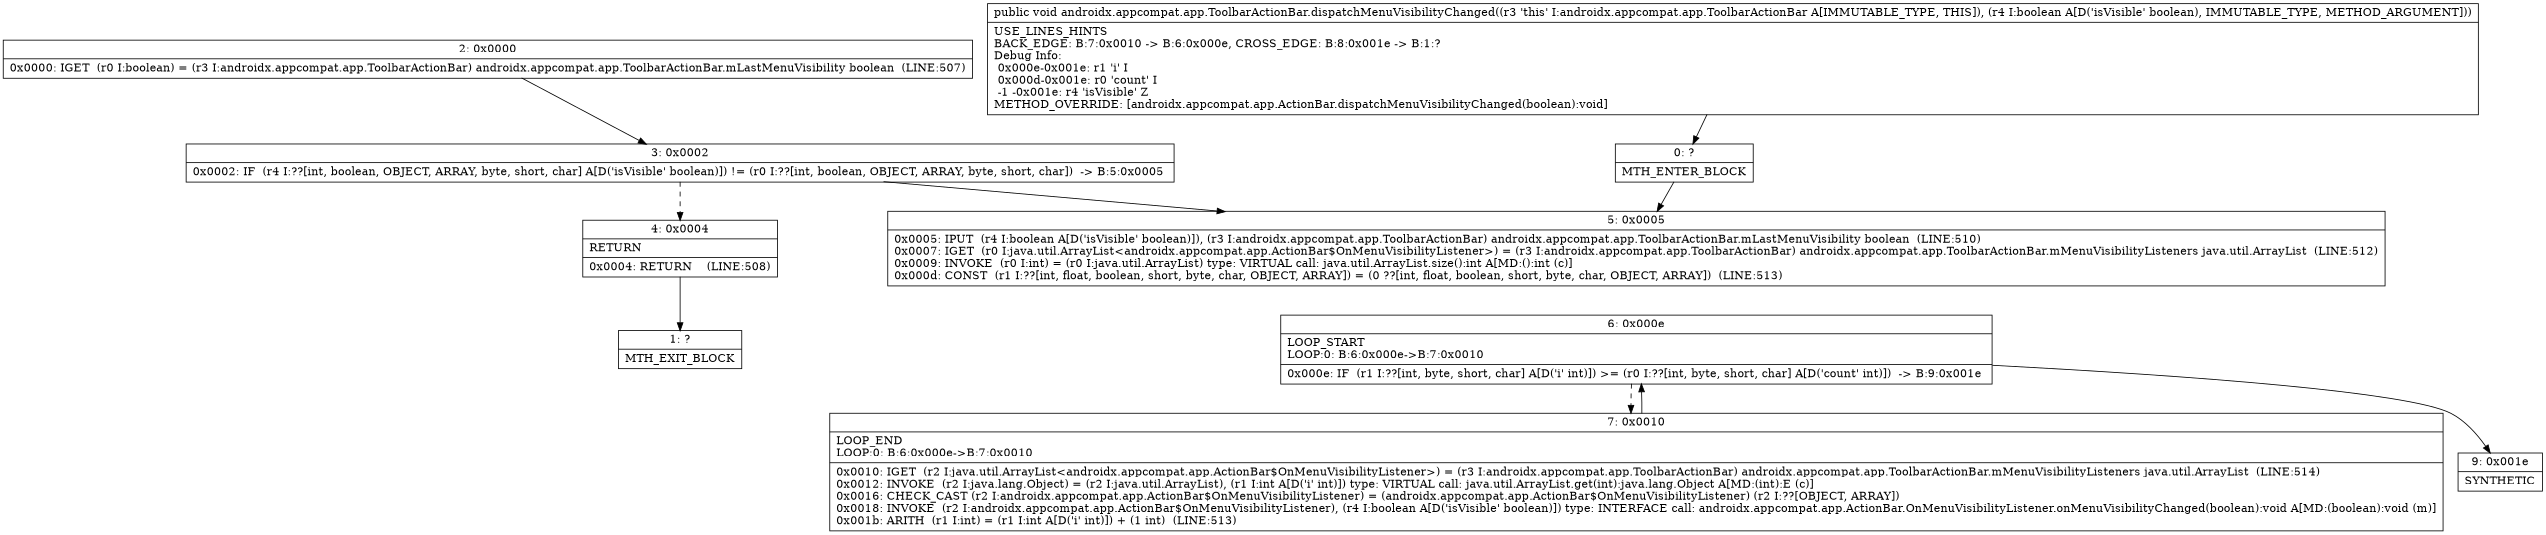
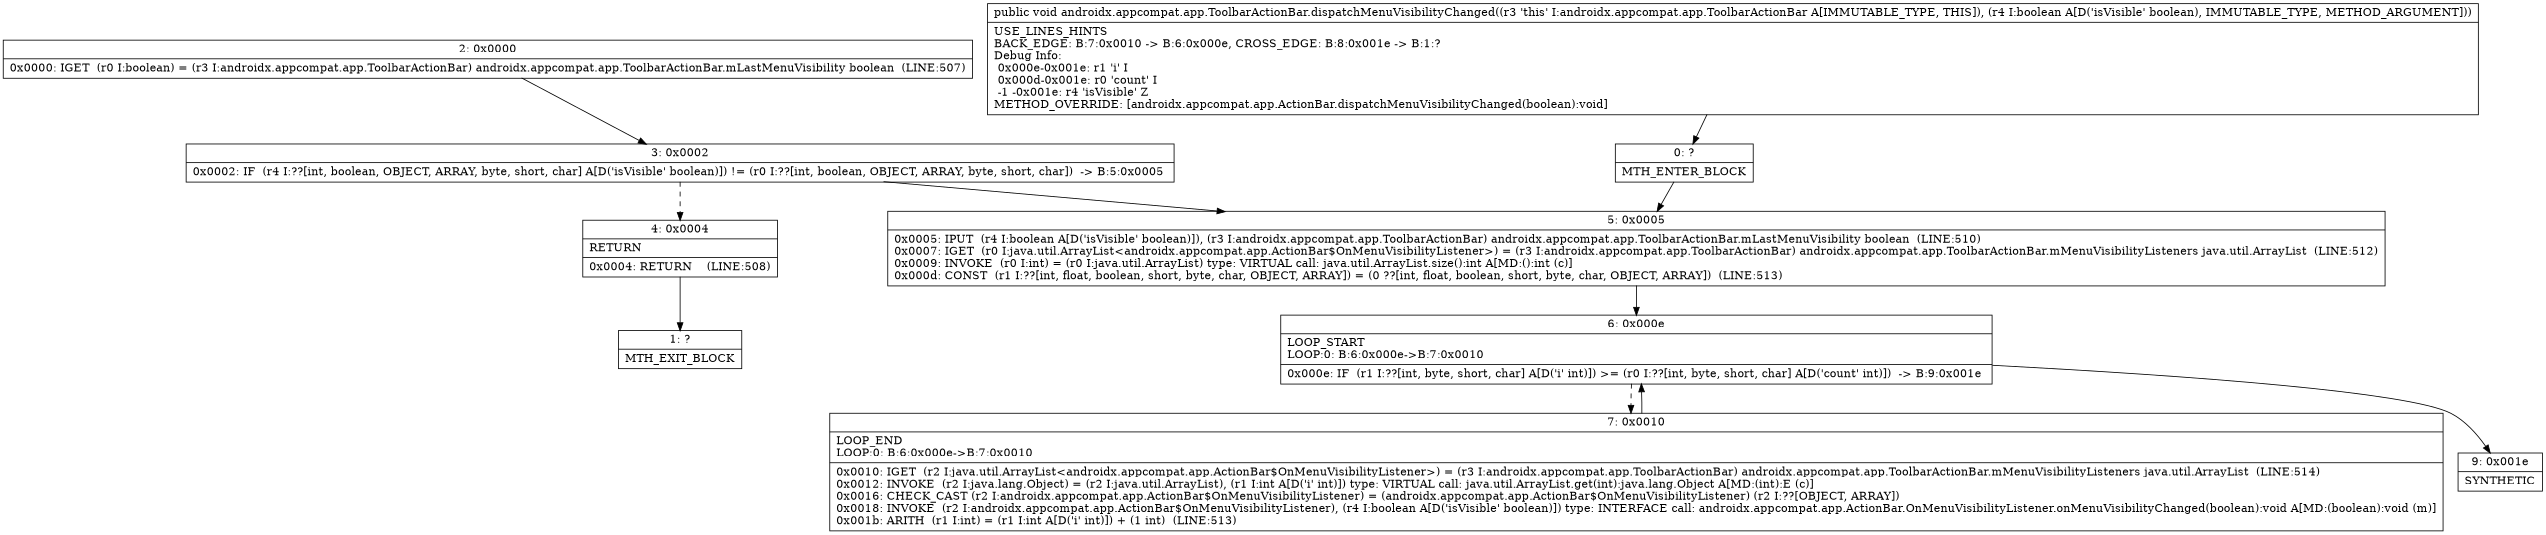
none -> (1636, 296)
